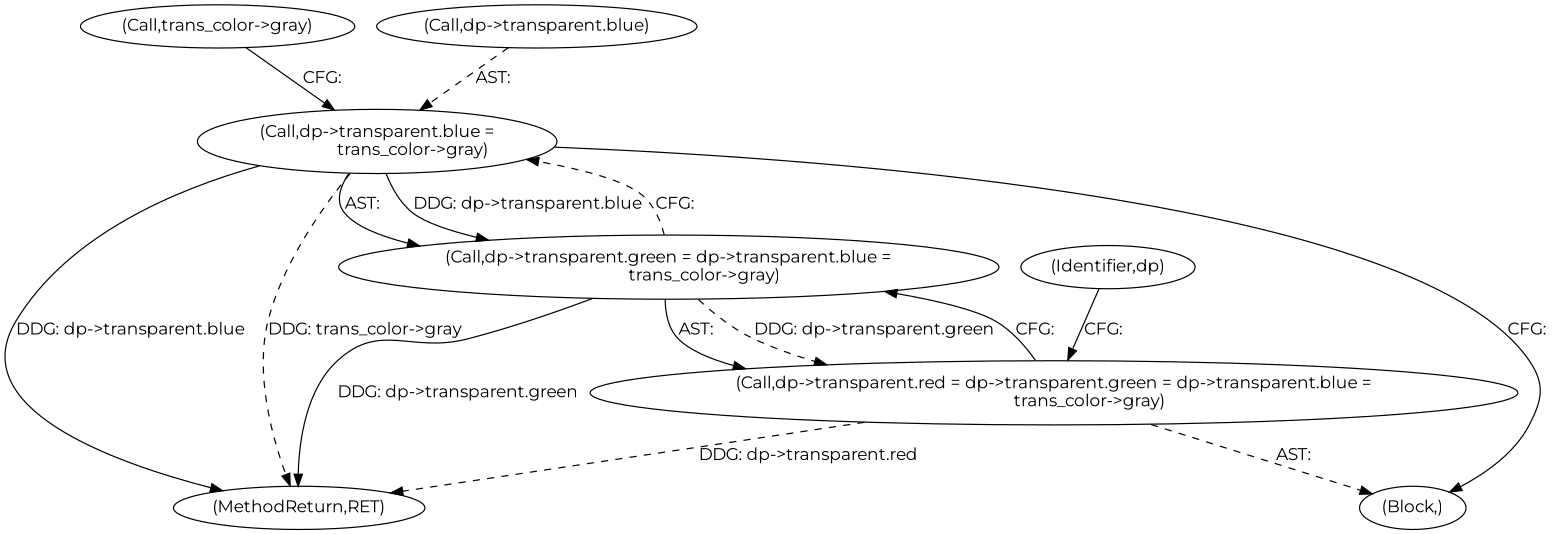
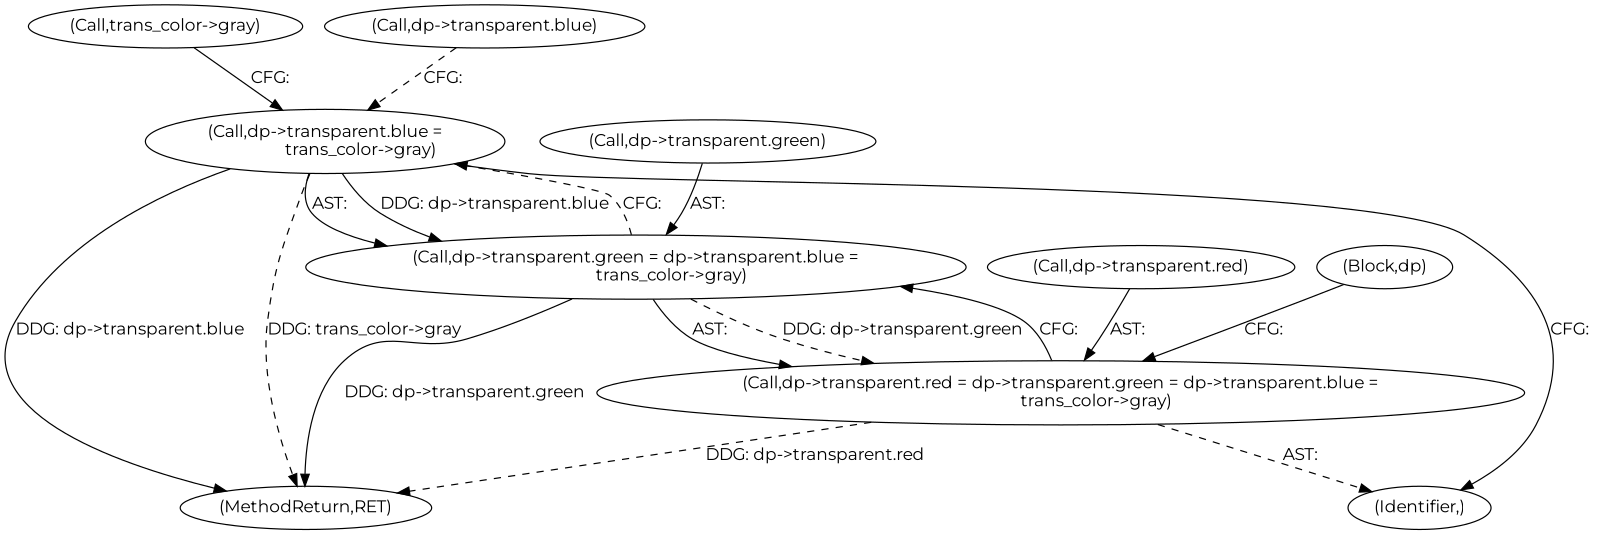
(496, 79) -> (446, 79)
none -> (708, 141)
(1108, 267) -> (1385, 267)
none -> (1141, 267)
(1413, 508) -> (1419, 508)
